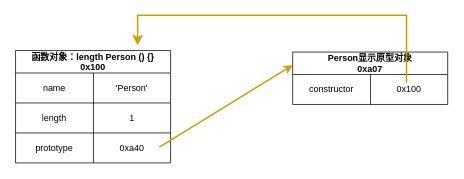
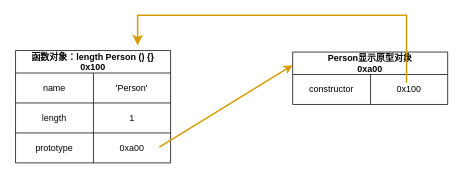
(370, 59) -> (370, 59)
(132, 148) -> (132, 148)
